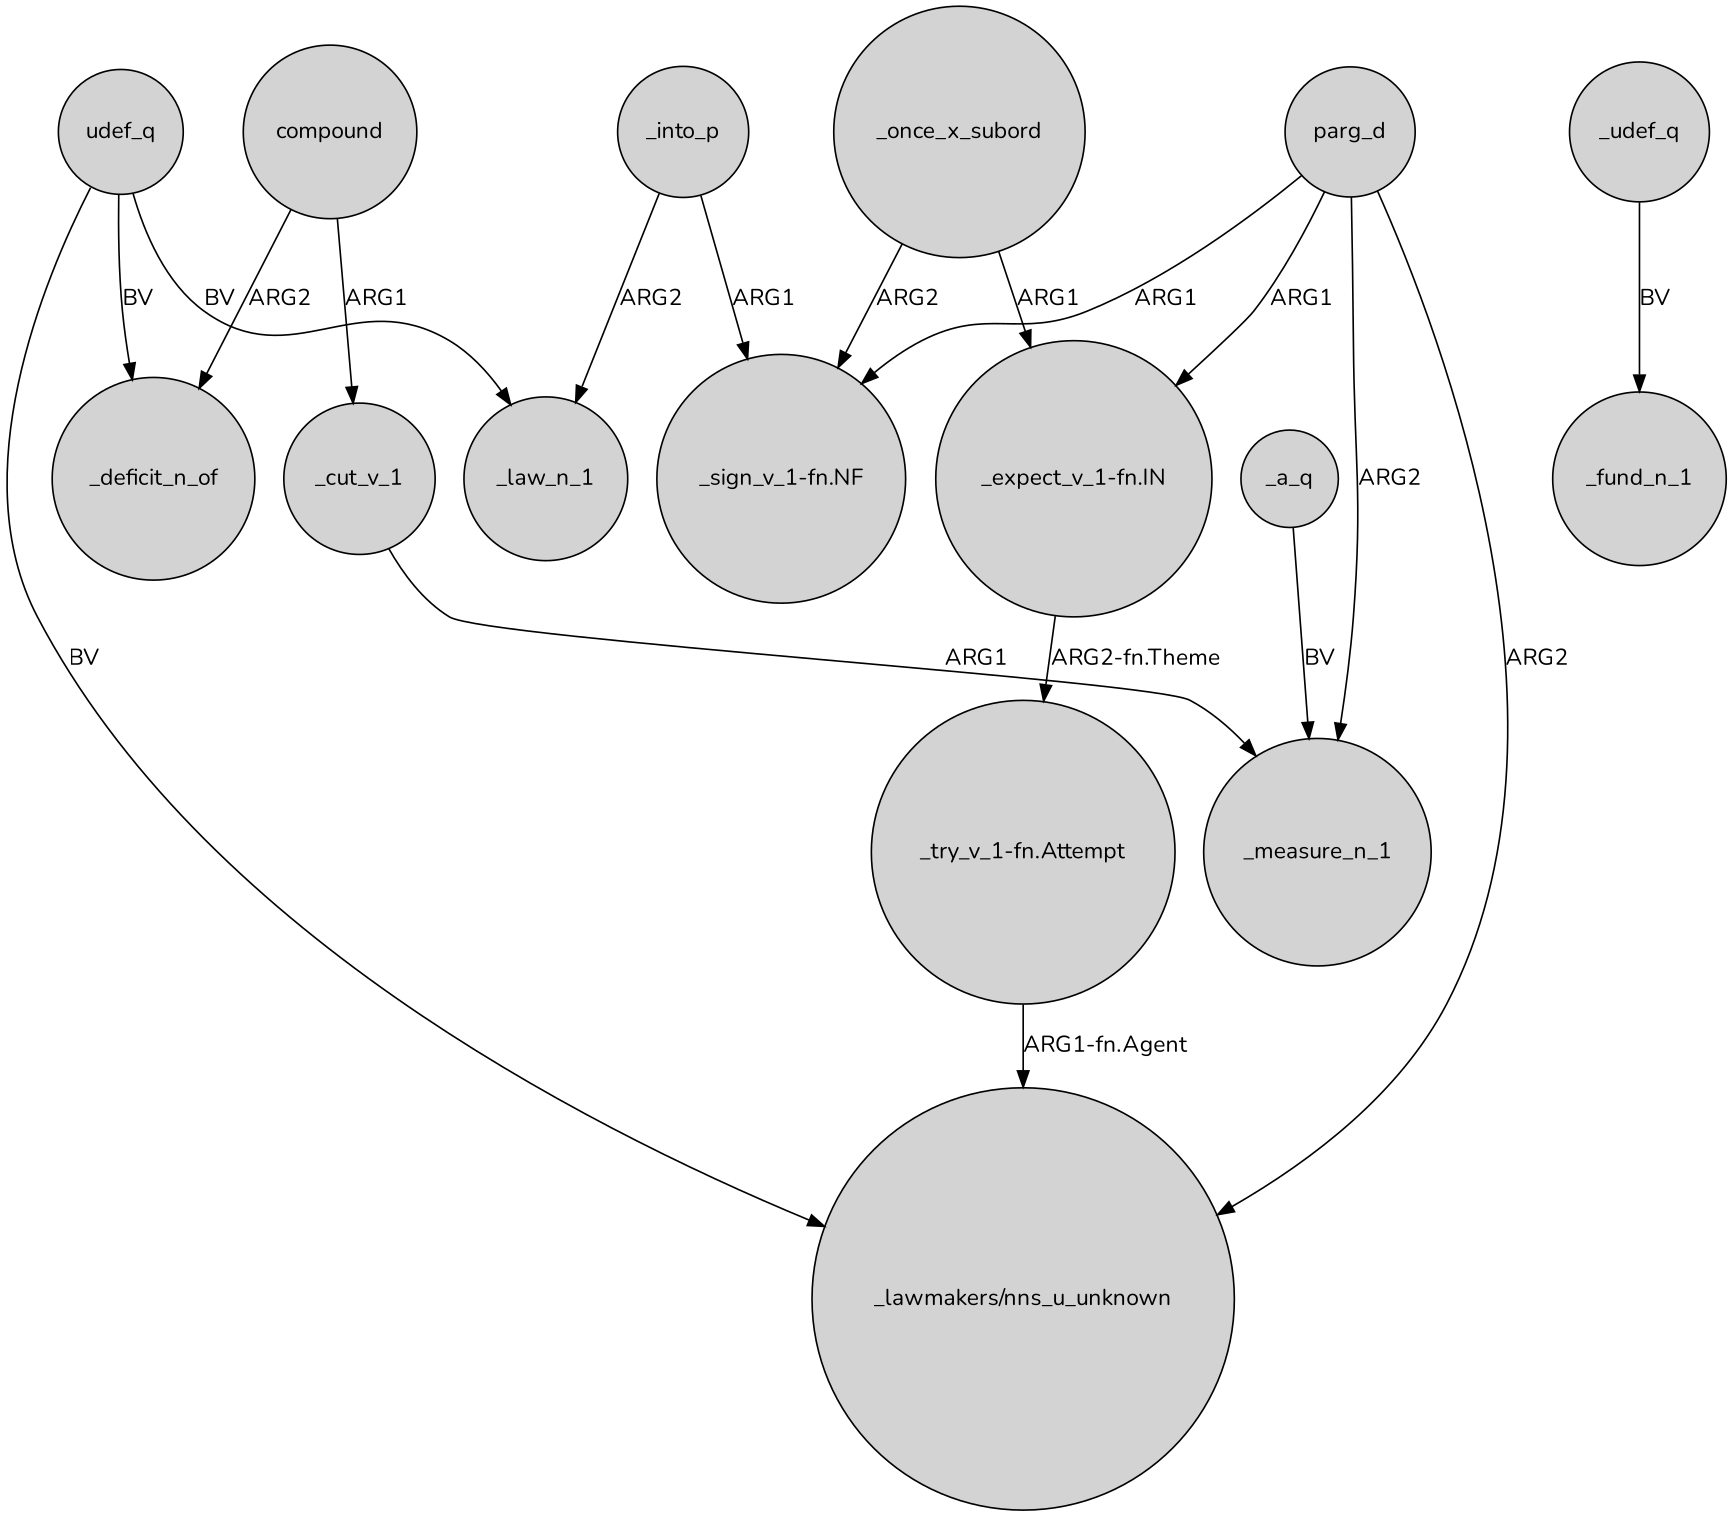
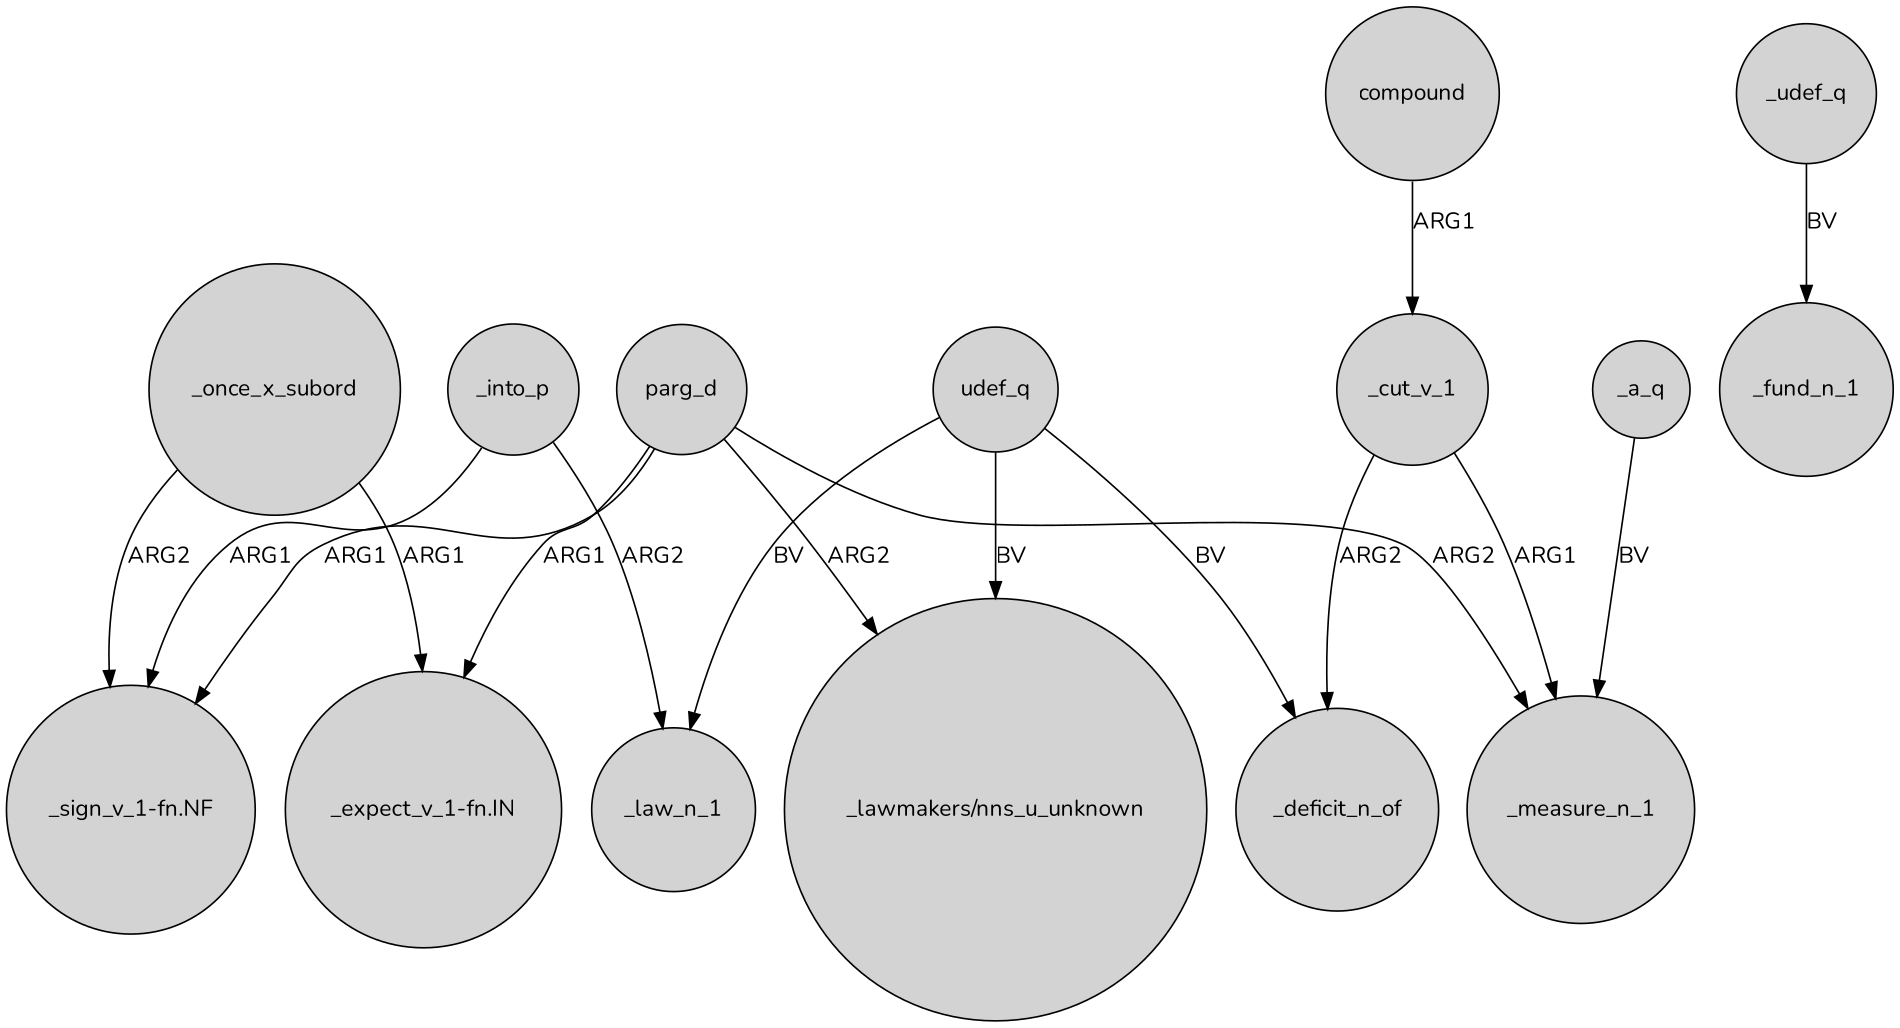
(249, 292) -> (1334, 570)
(1023, 852) -> none
